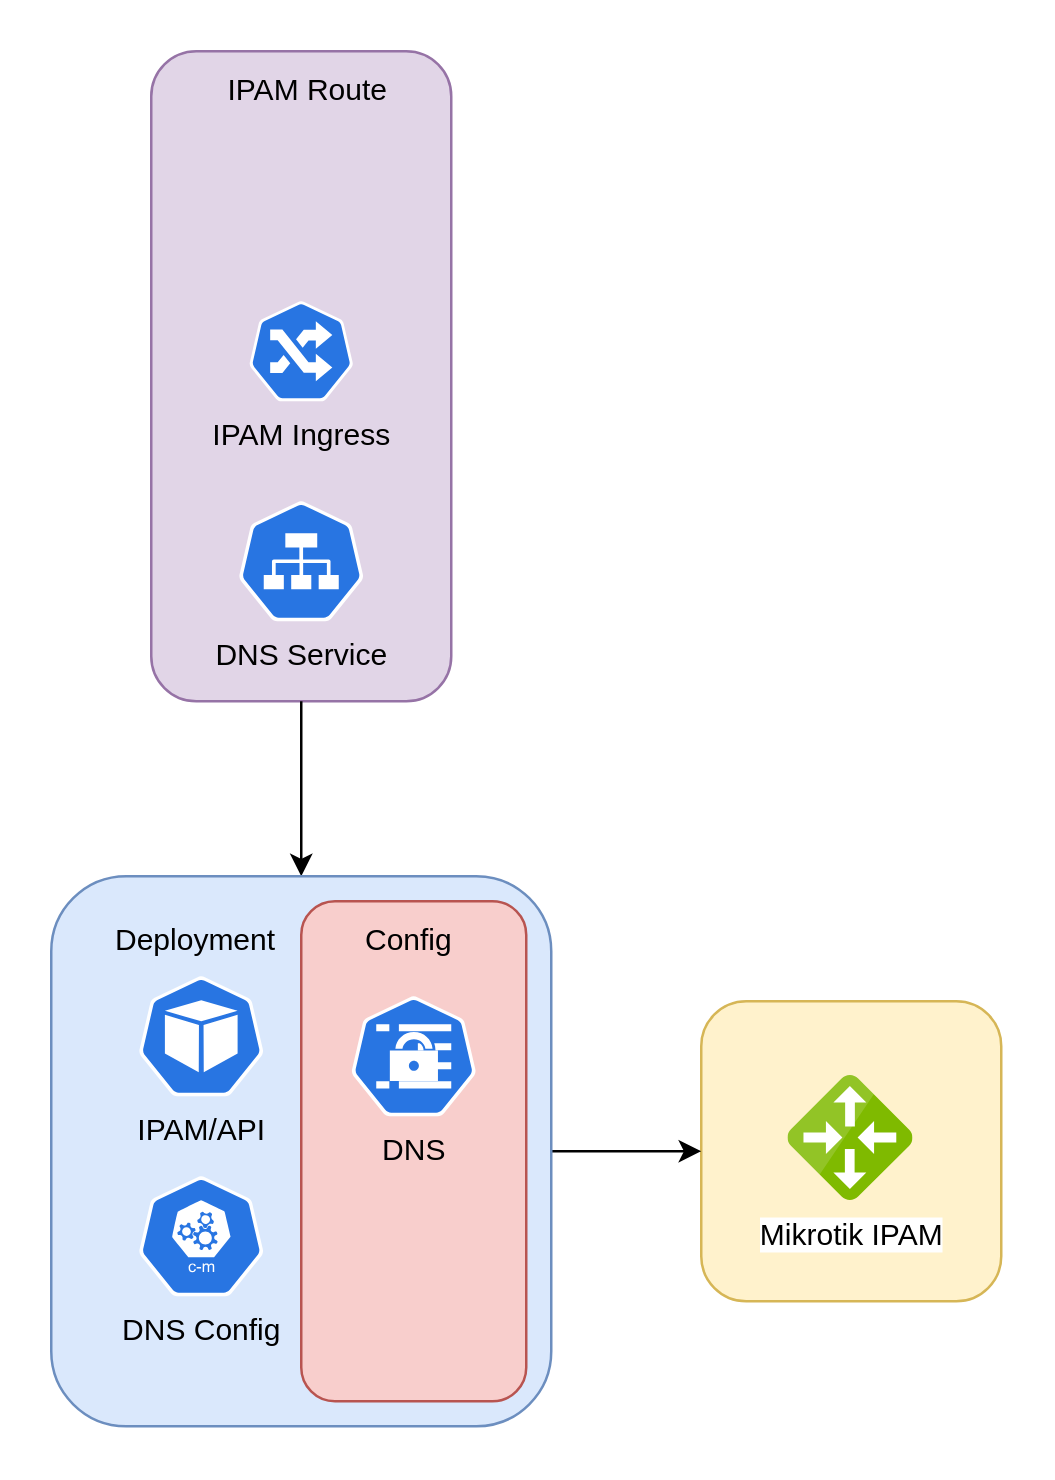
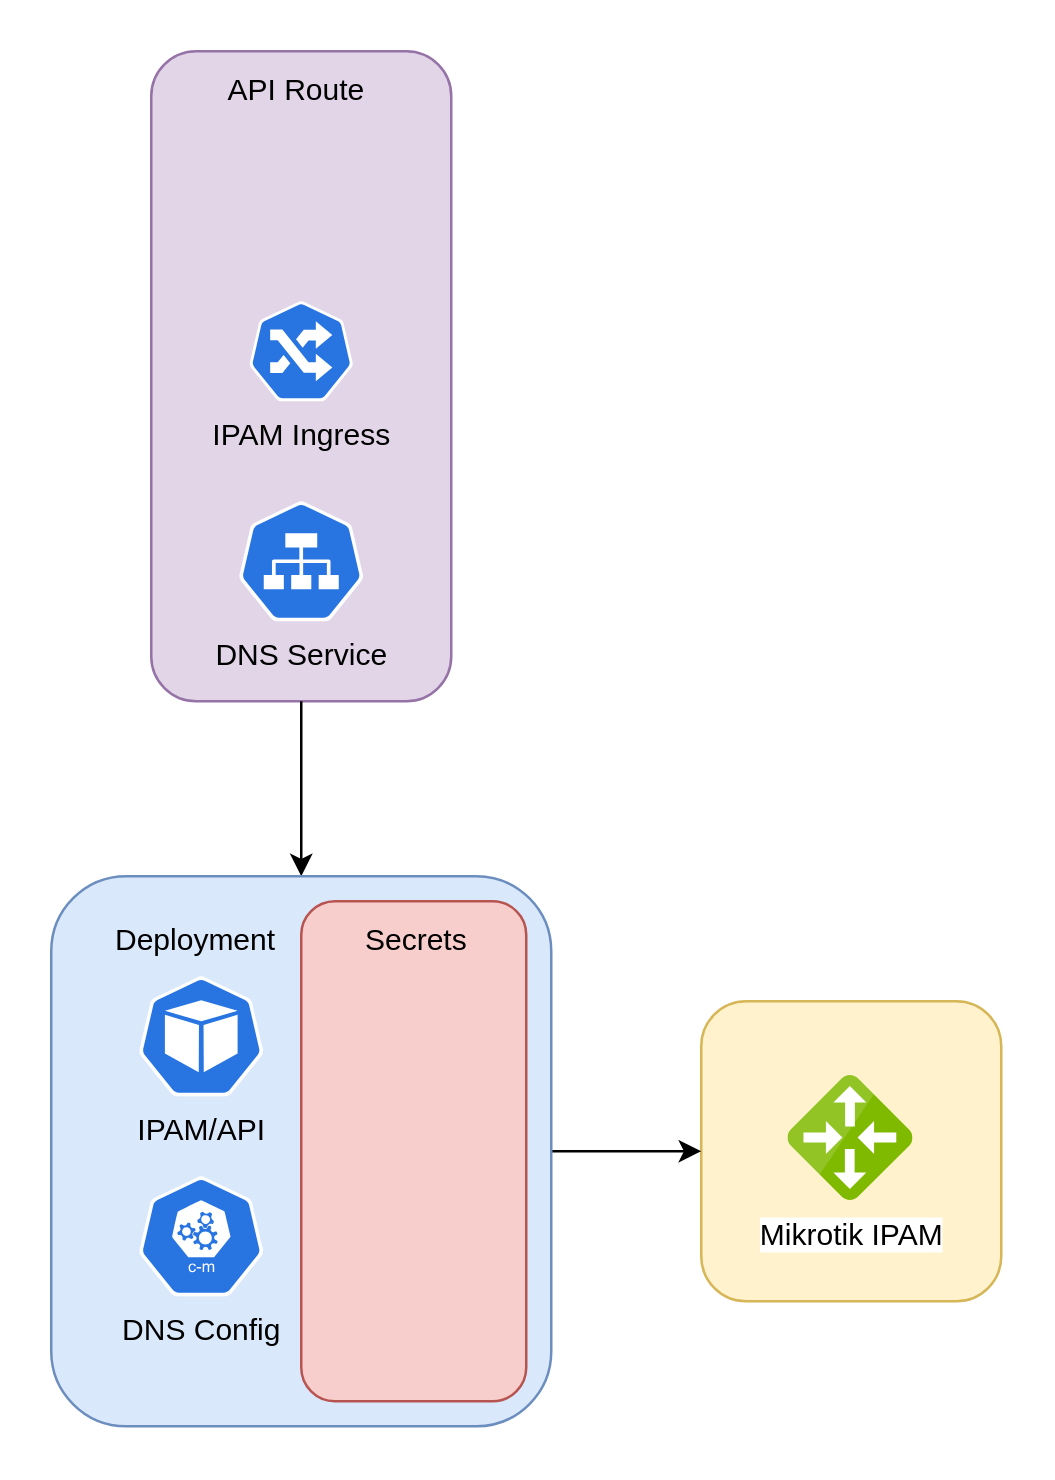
(308, 90) -> (299, 90)
(412, 940) -> (424, 940)
(414, 1056) -> none
